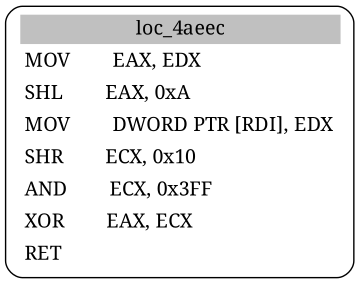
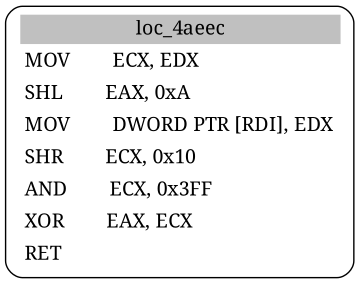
(113, 61) -> (112, 61)
